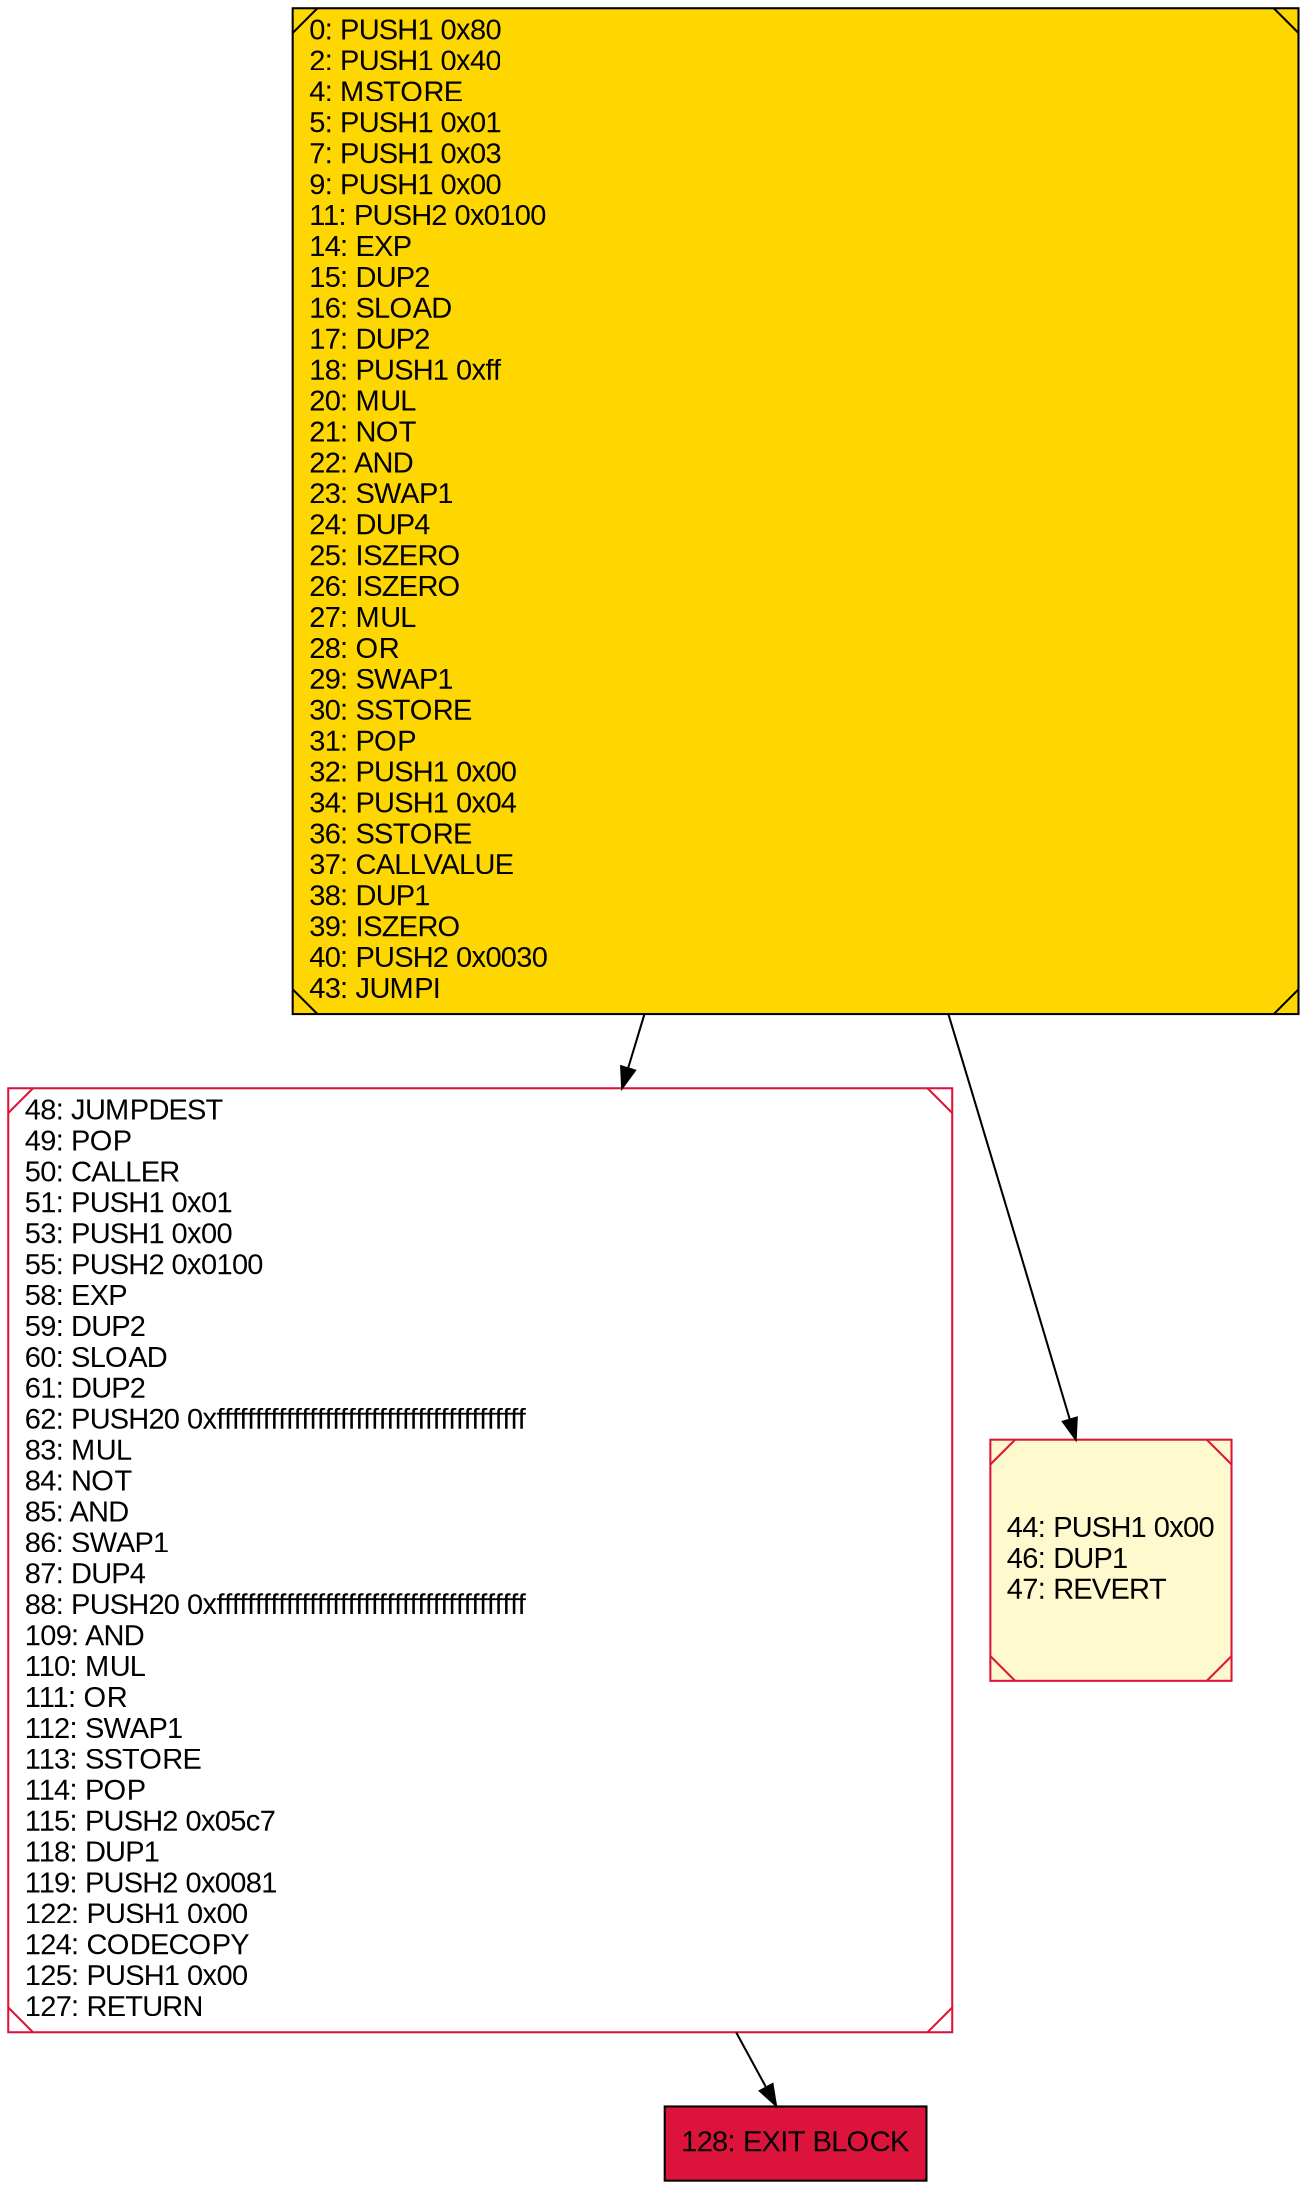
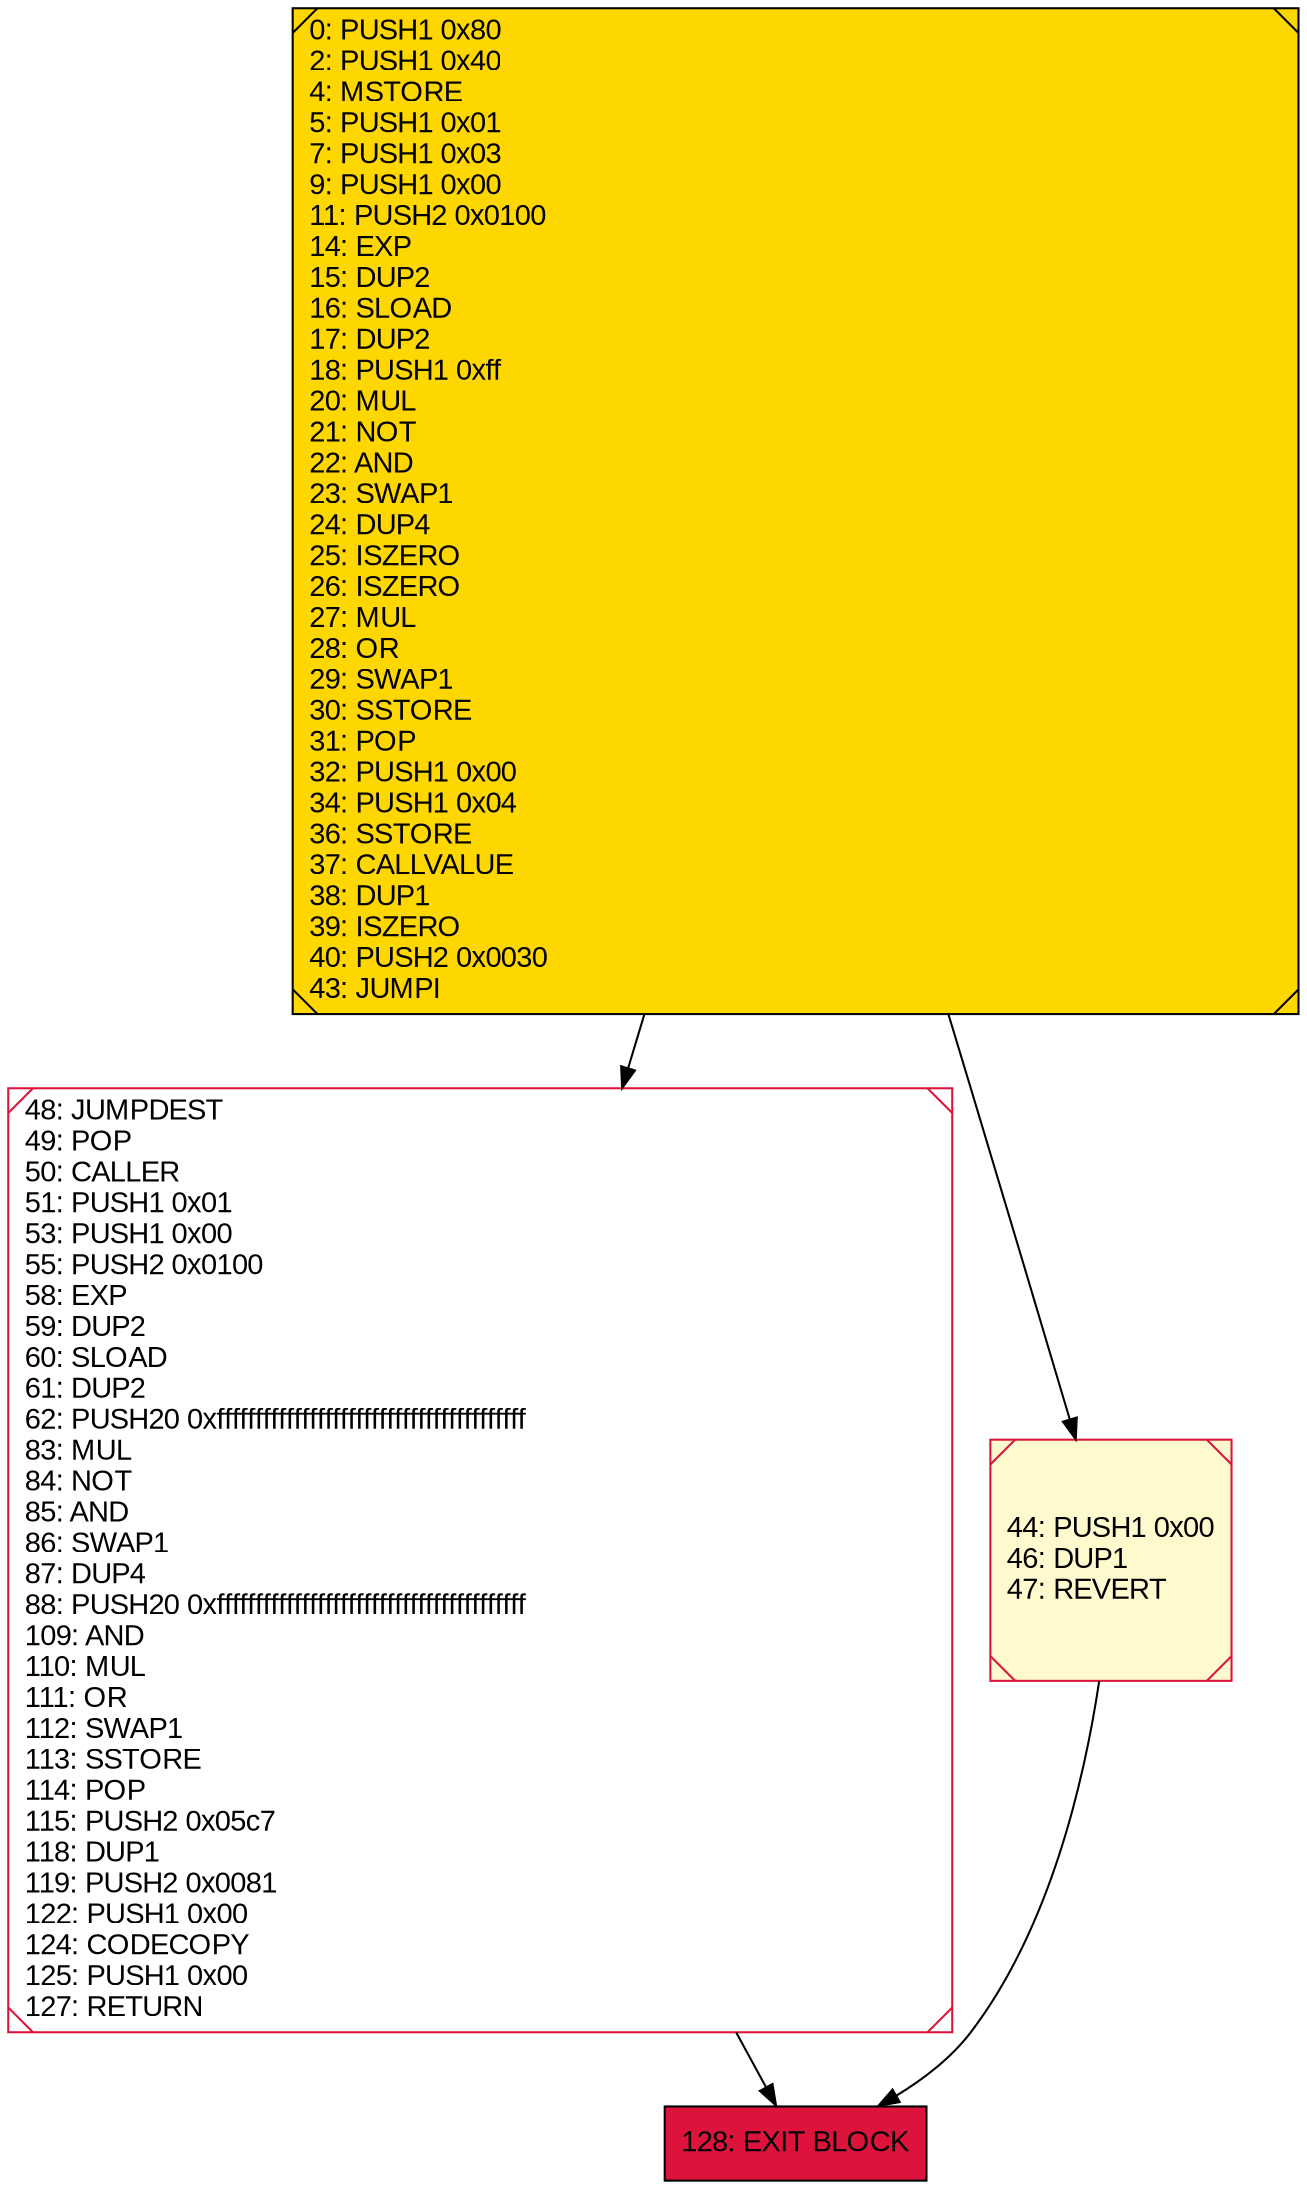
none -> (1038, 1911)
